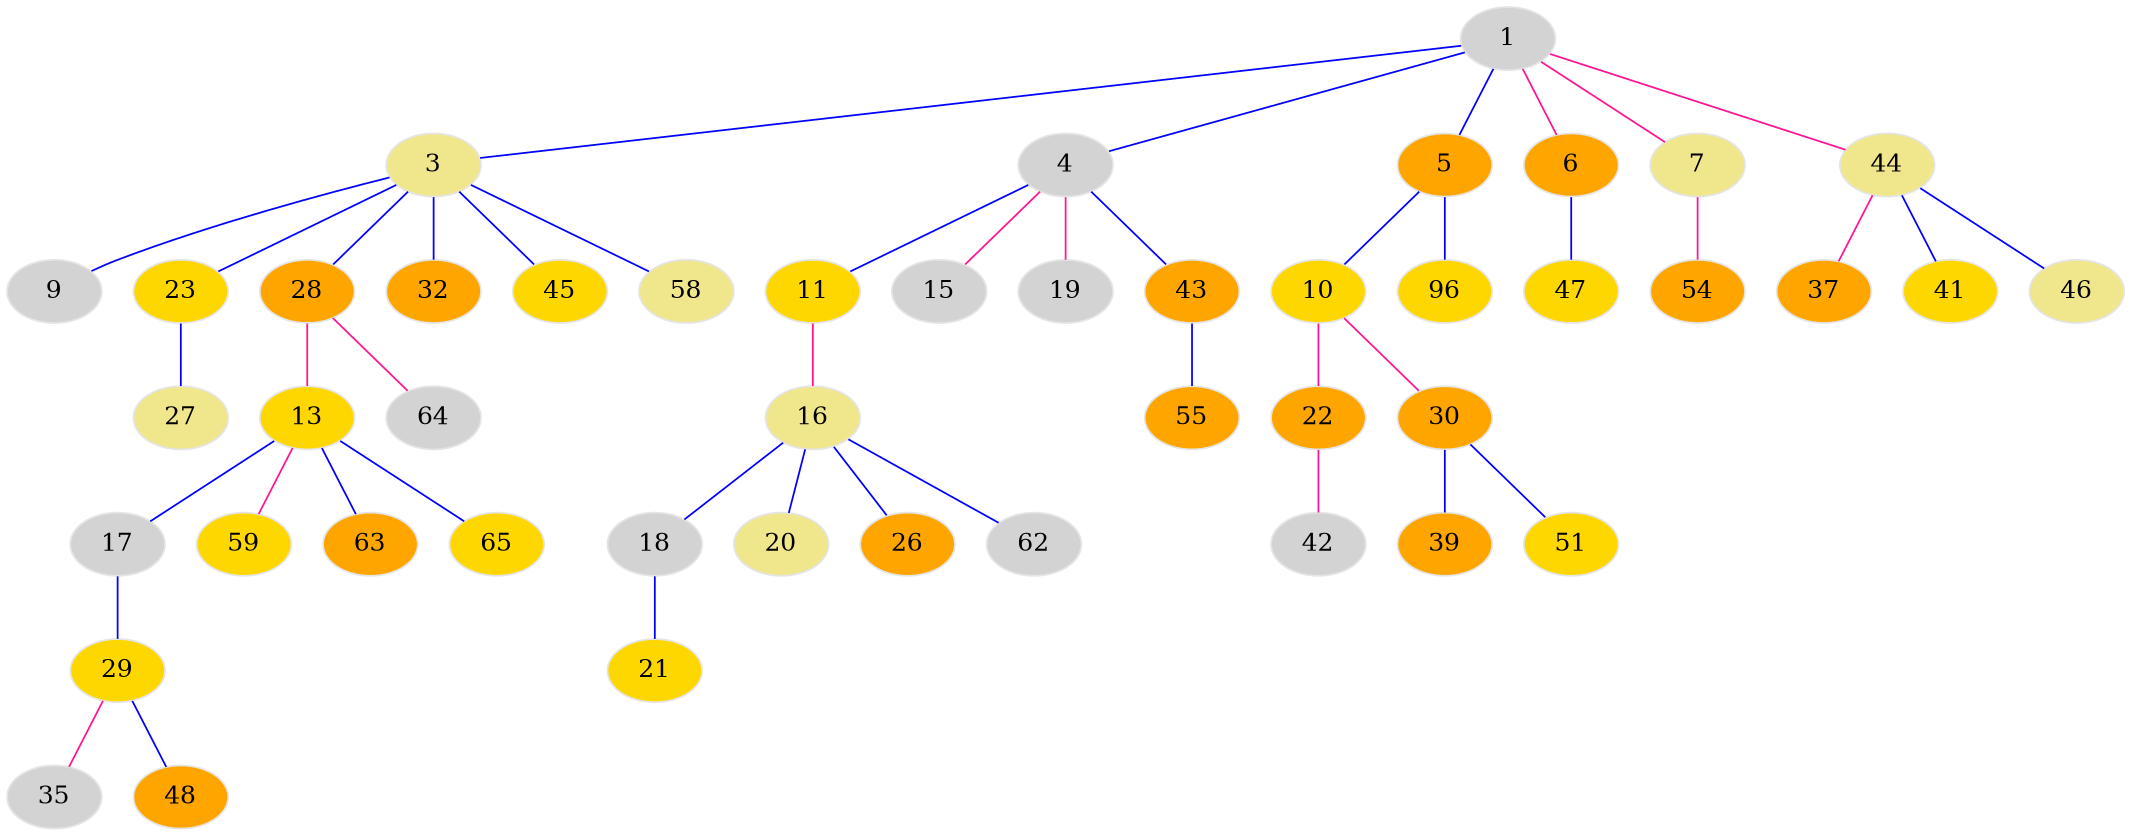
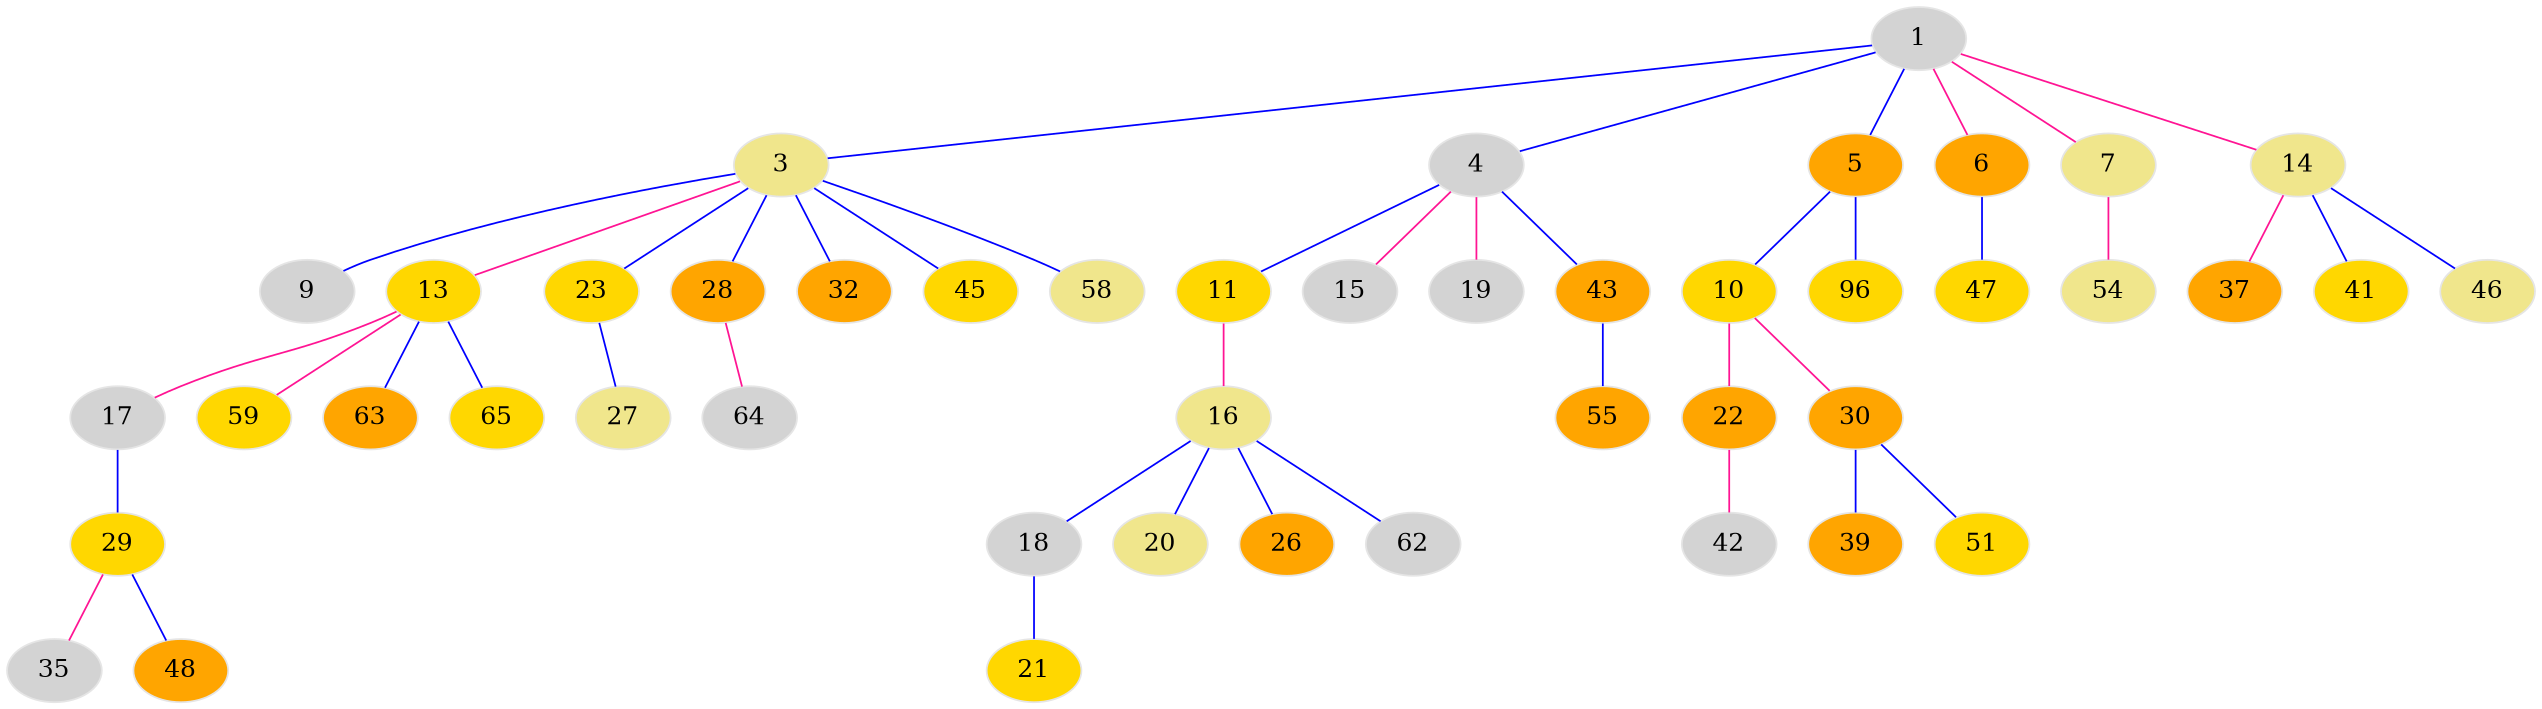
(1887, 165) -> (2298, 165)
(1698, 291) -> (2108, 291)
(307, 355) -> (607, 228)
(212, 481) -> (276, 355)
